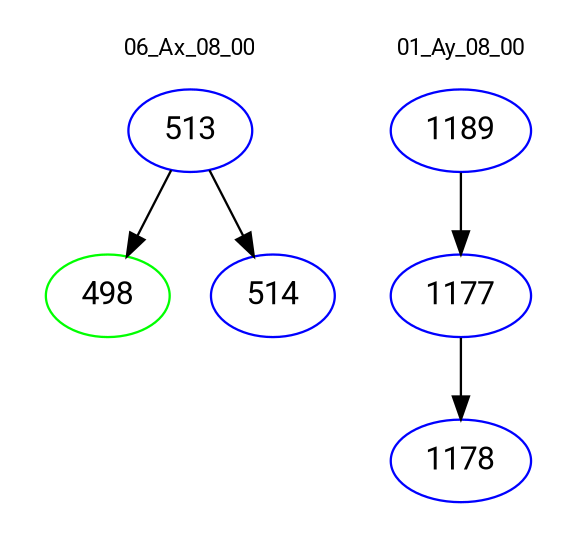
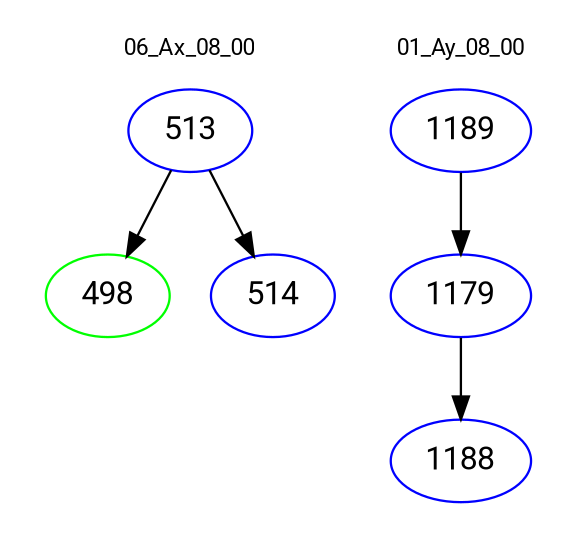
(461, 296) -> (461, 296)
(461, 461) -> (461, 461)
